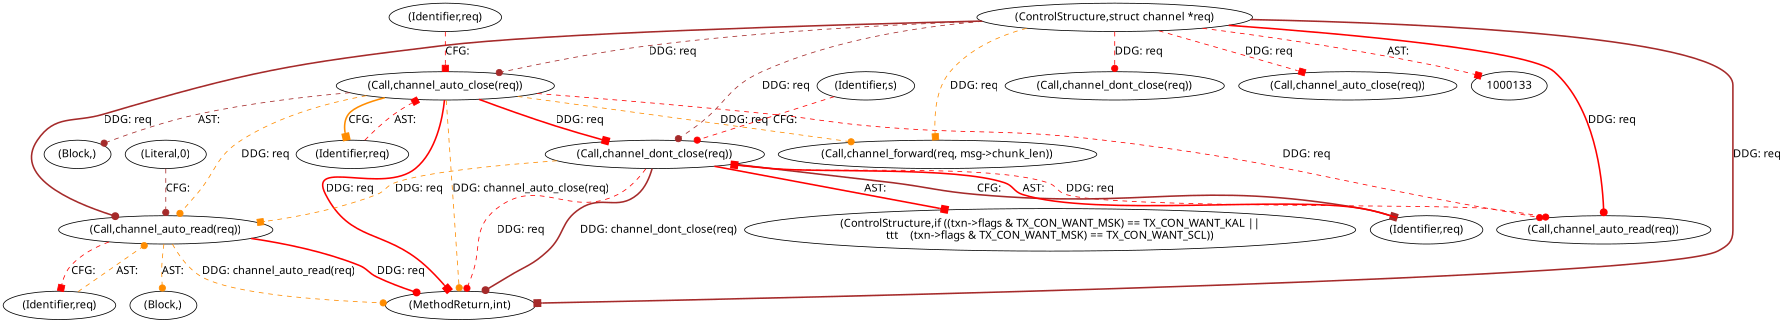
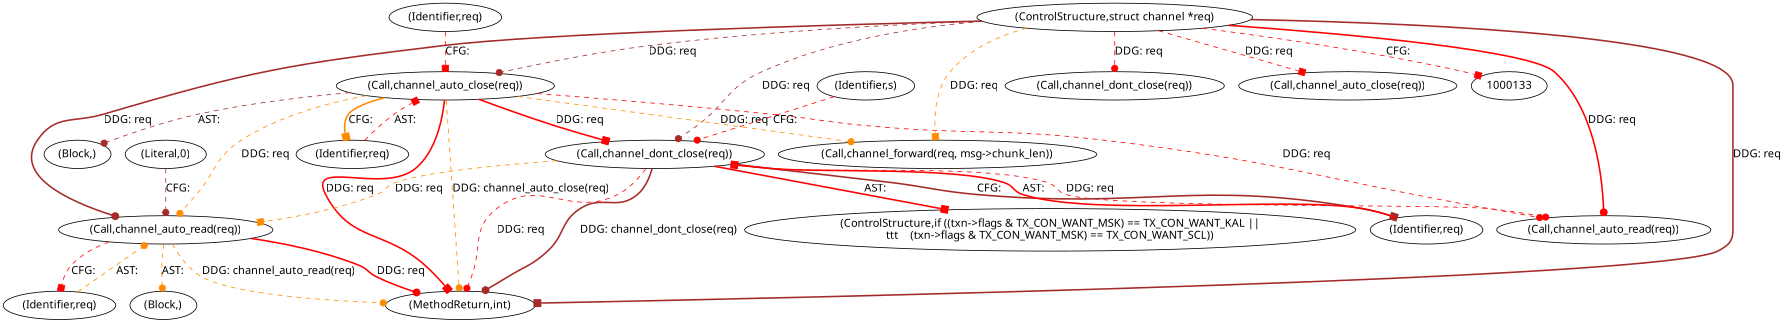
(1400, 52) -> (1400, 52)
